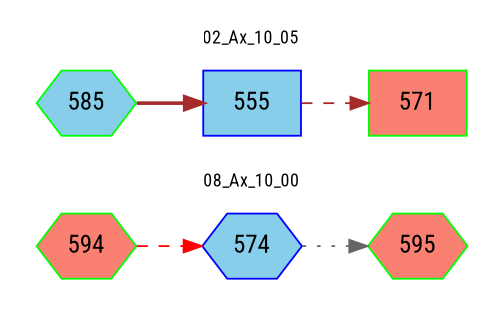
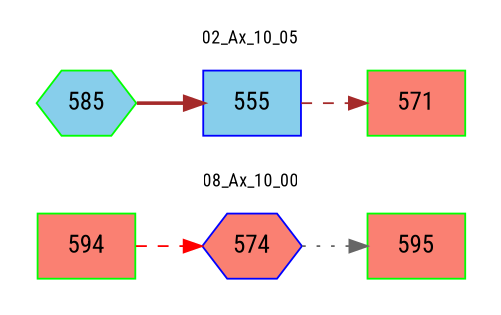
(86, 246) -> (86, 246)
(252, 246) -> (252, 246)
(418, 246) -> (416, 246)
